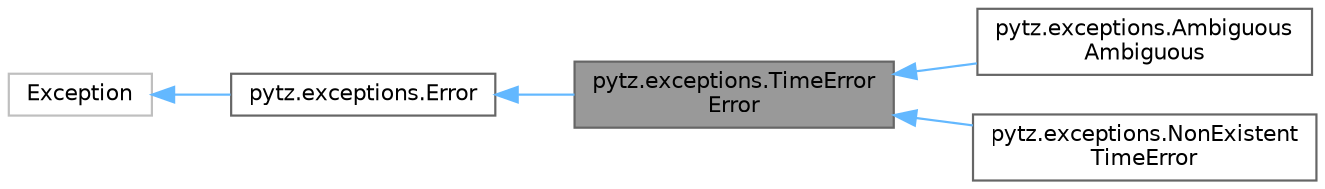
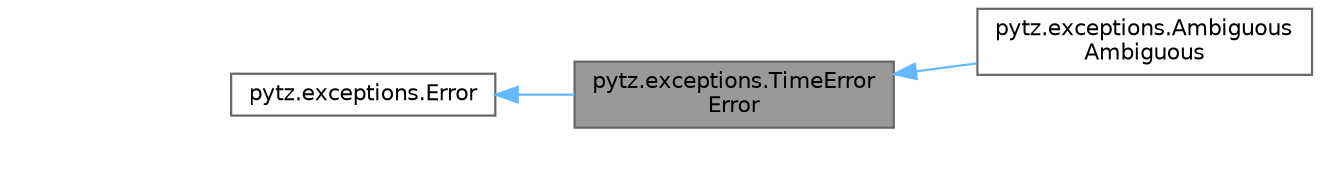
(80, 95) -> none
(1145, 147) -> none
